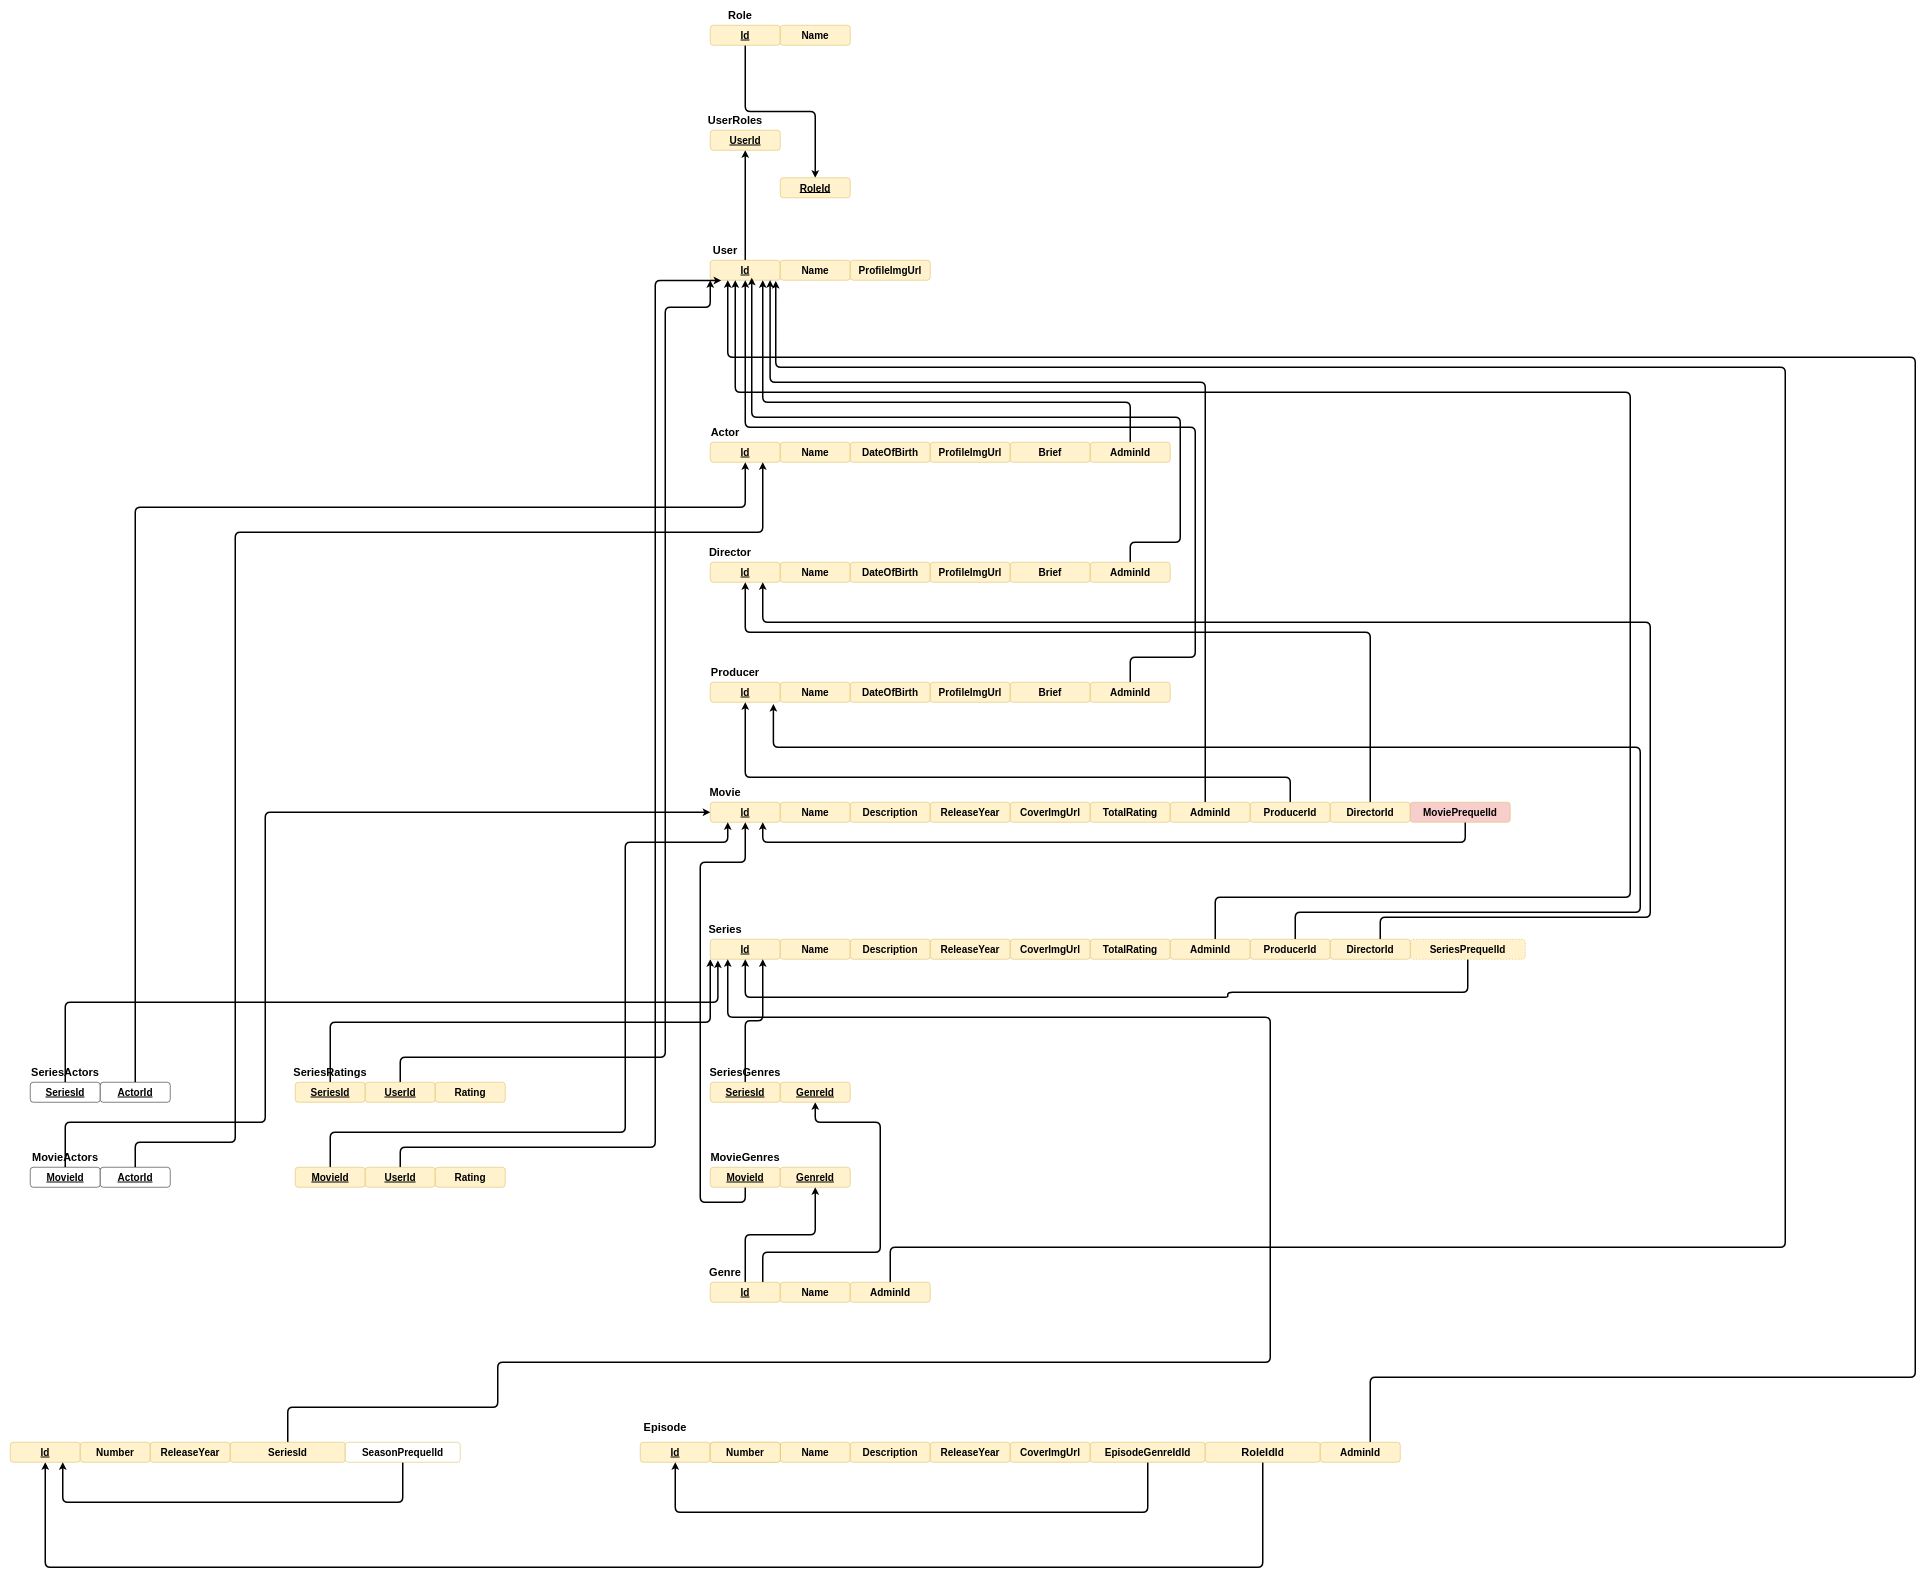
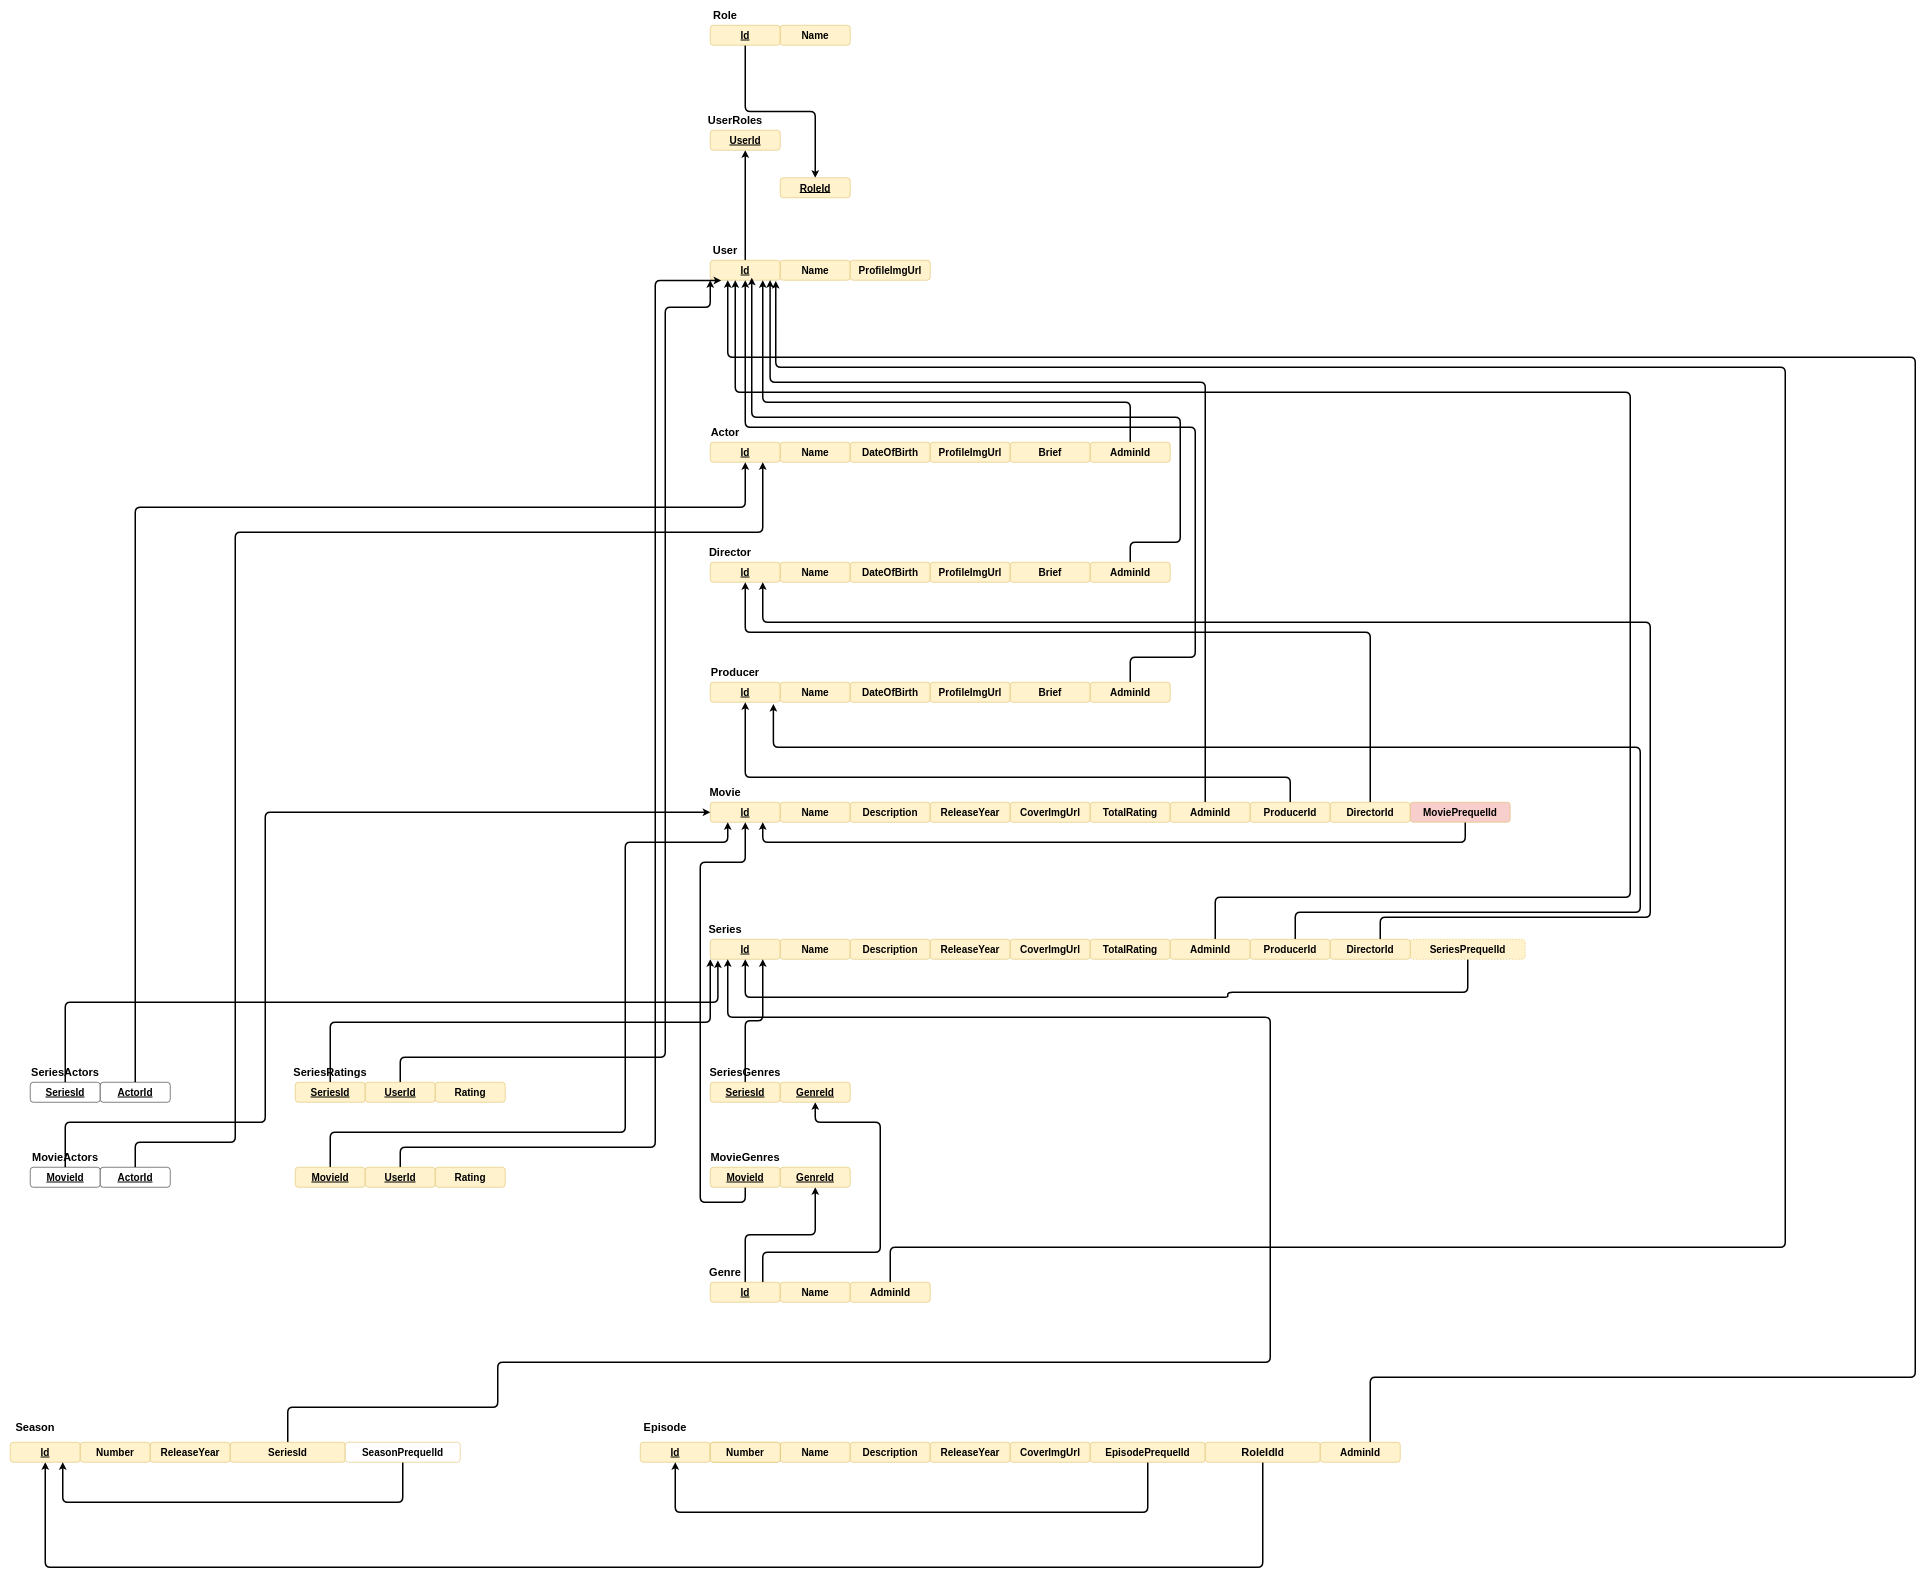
(740, 15) -> (725, 15)
none -> (35, 1427)
(1148, 1452) -> (1148, 1452)
